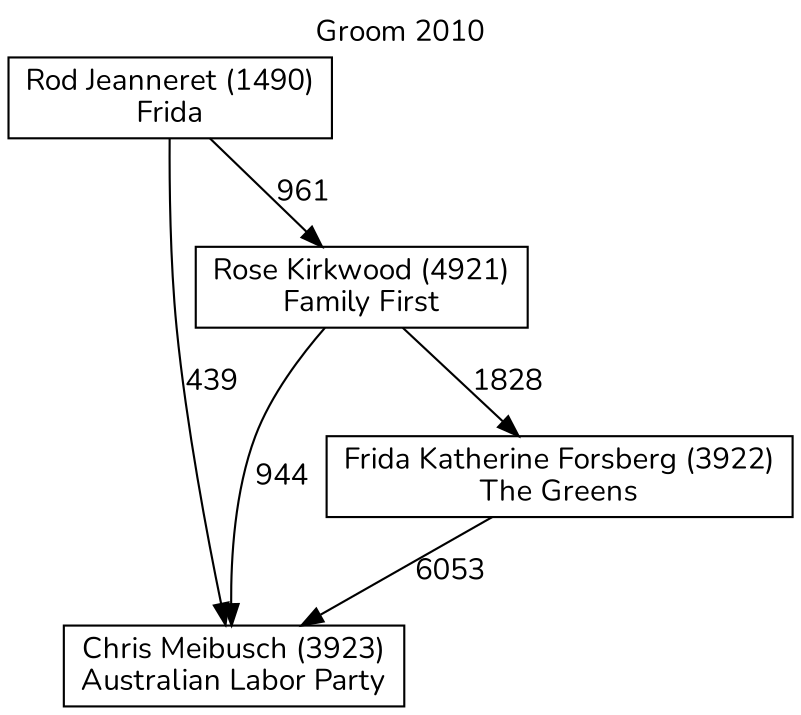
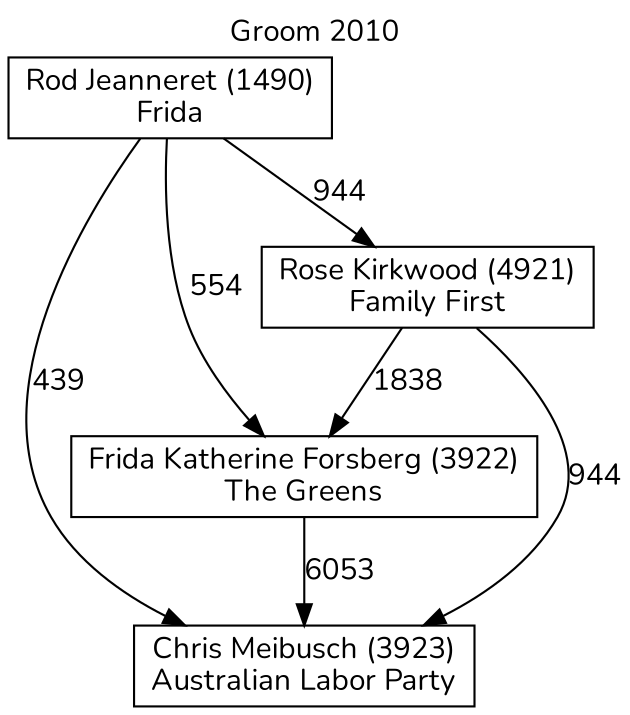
(303, 193) -> (339, 193)
none -> (178, 289)
(509, 382) -> (409, 382)
